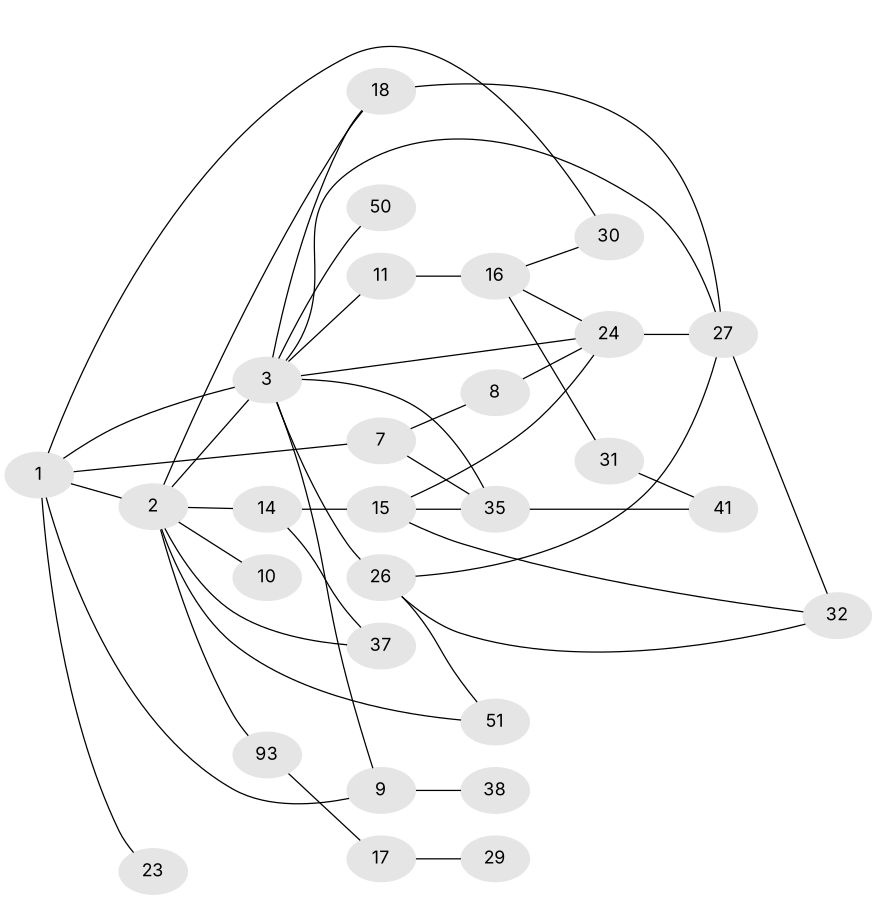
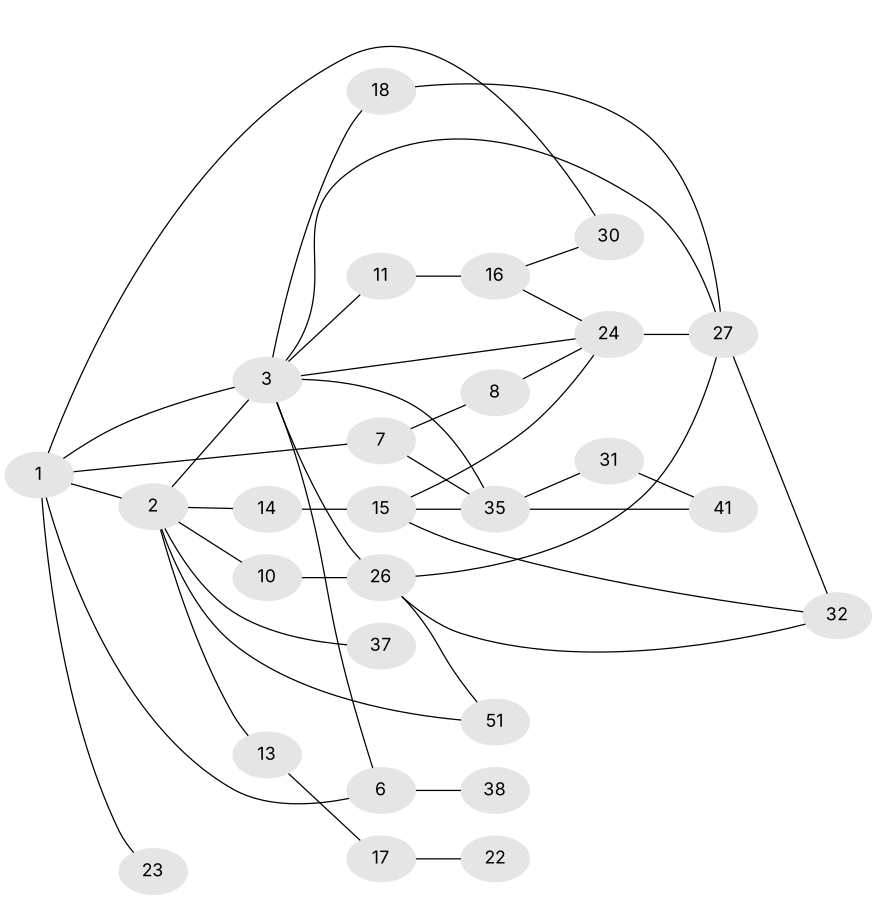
(381, 208) -> none
(254, 293) -> none
(554, 372) -> (552, 485)
(313, 559) -> none
none -> (317, 578)
(267, 755) -> (267, 755)
(381, 790) -> (381, 790)
(495, 859) -> (495, 859)
